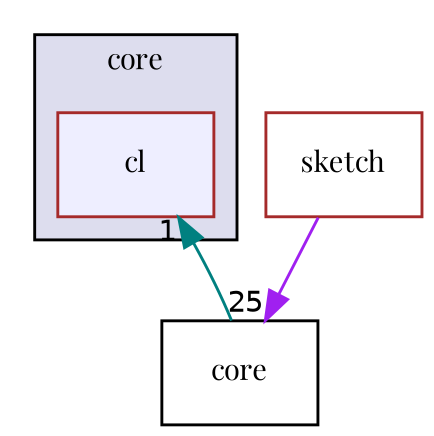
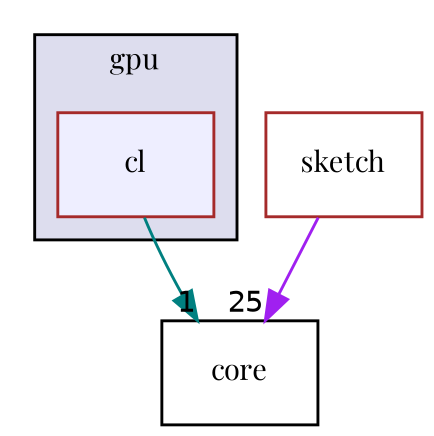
(136, 62) -> (136, 62)
(214, 281) -> (163, 259)
